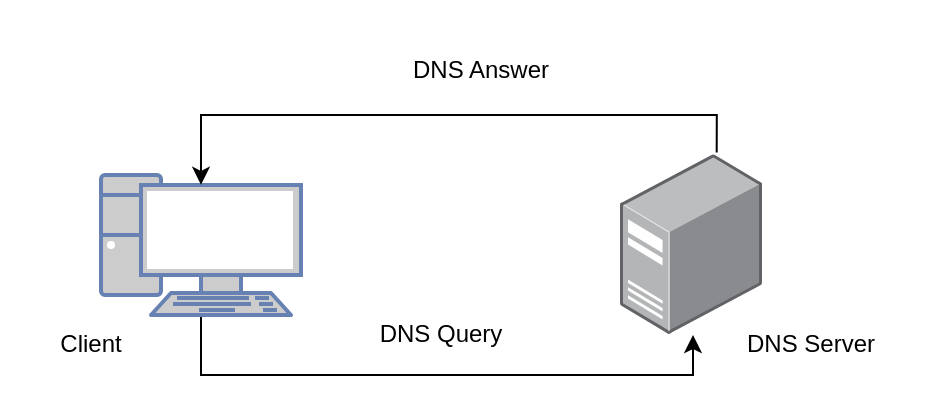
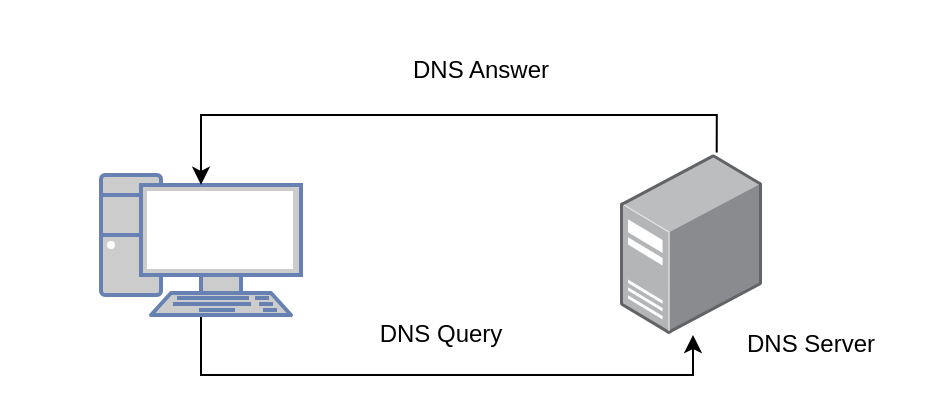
(91, 345) -> none
